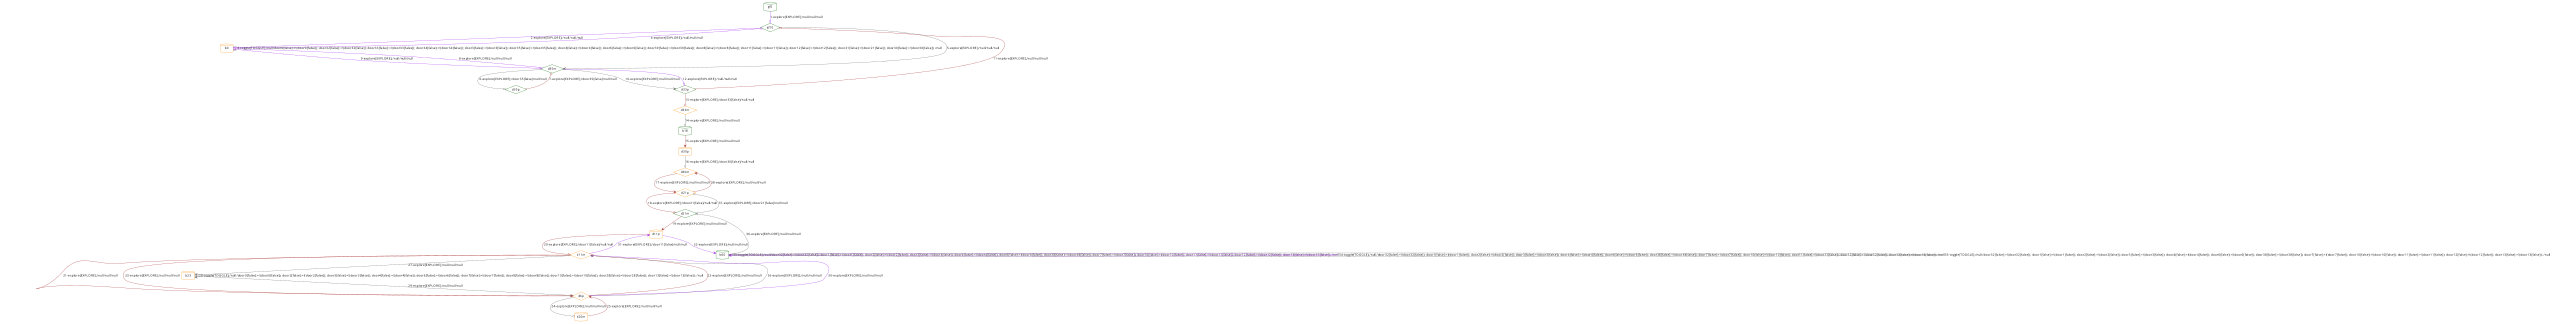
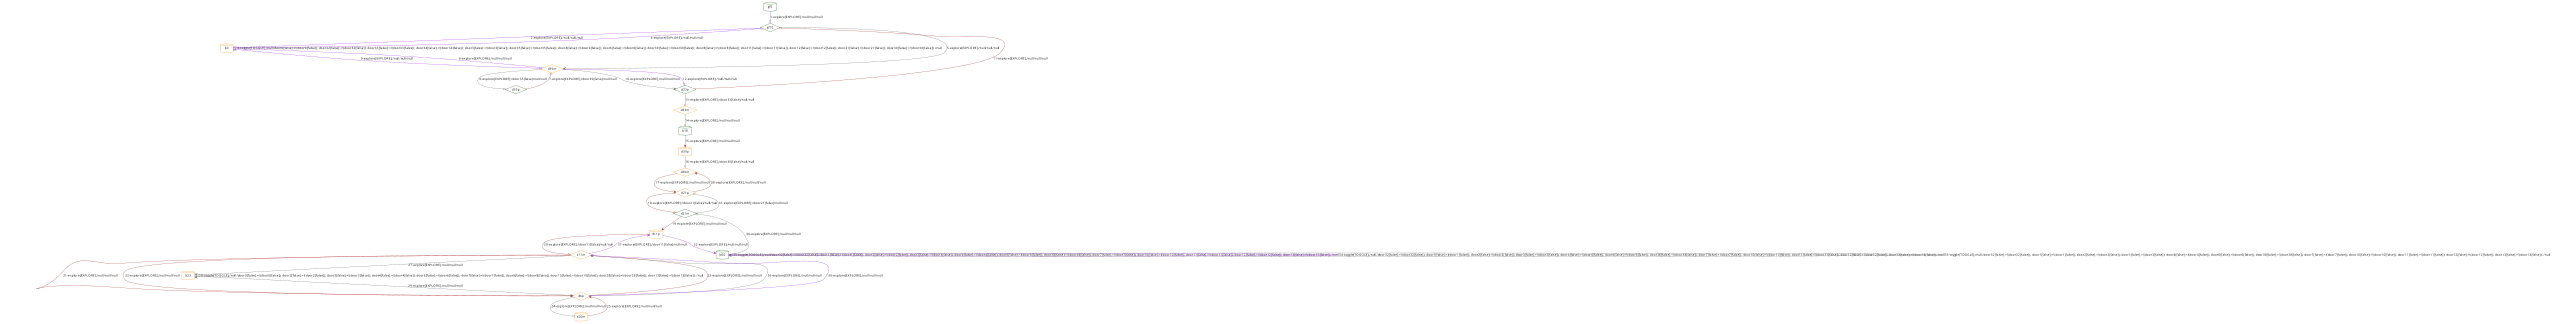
(552, 69) -> (552, 69)
